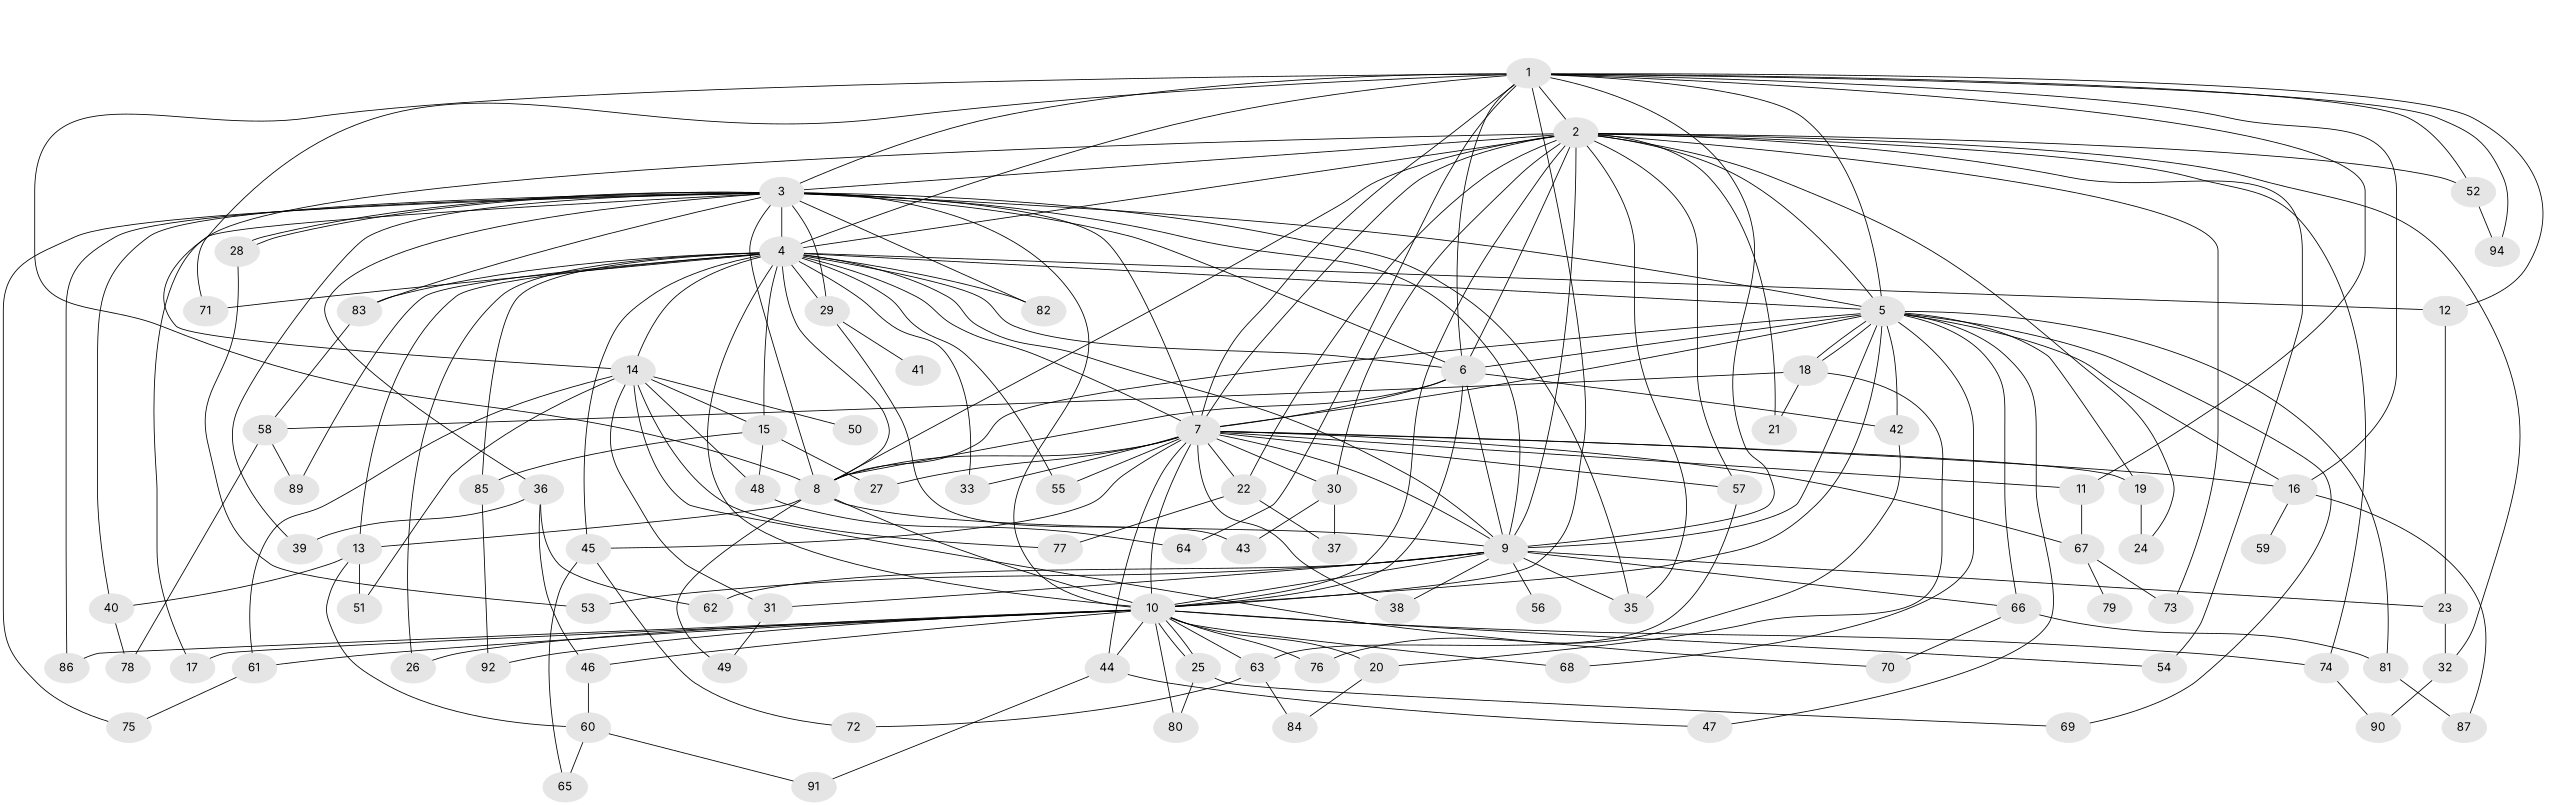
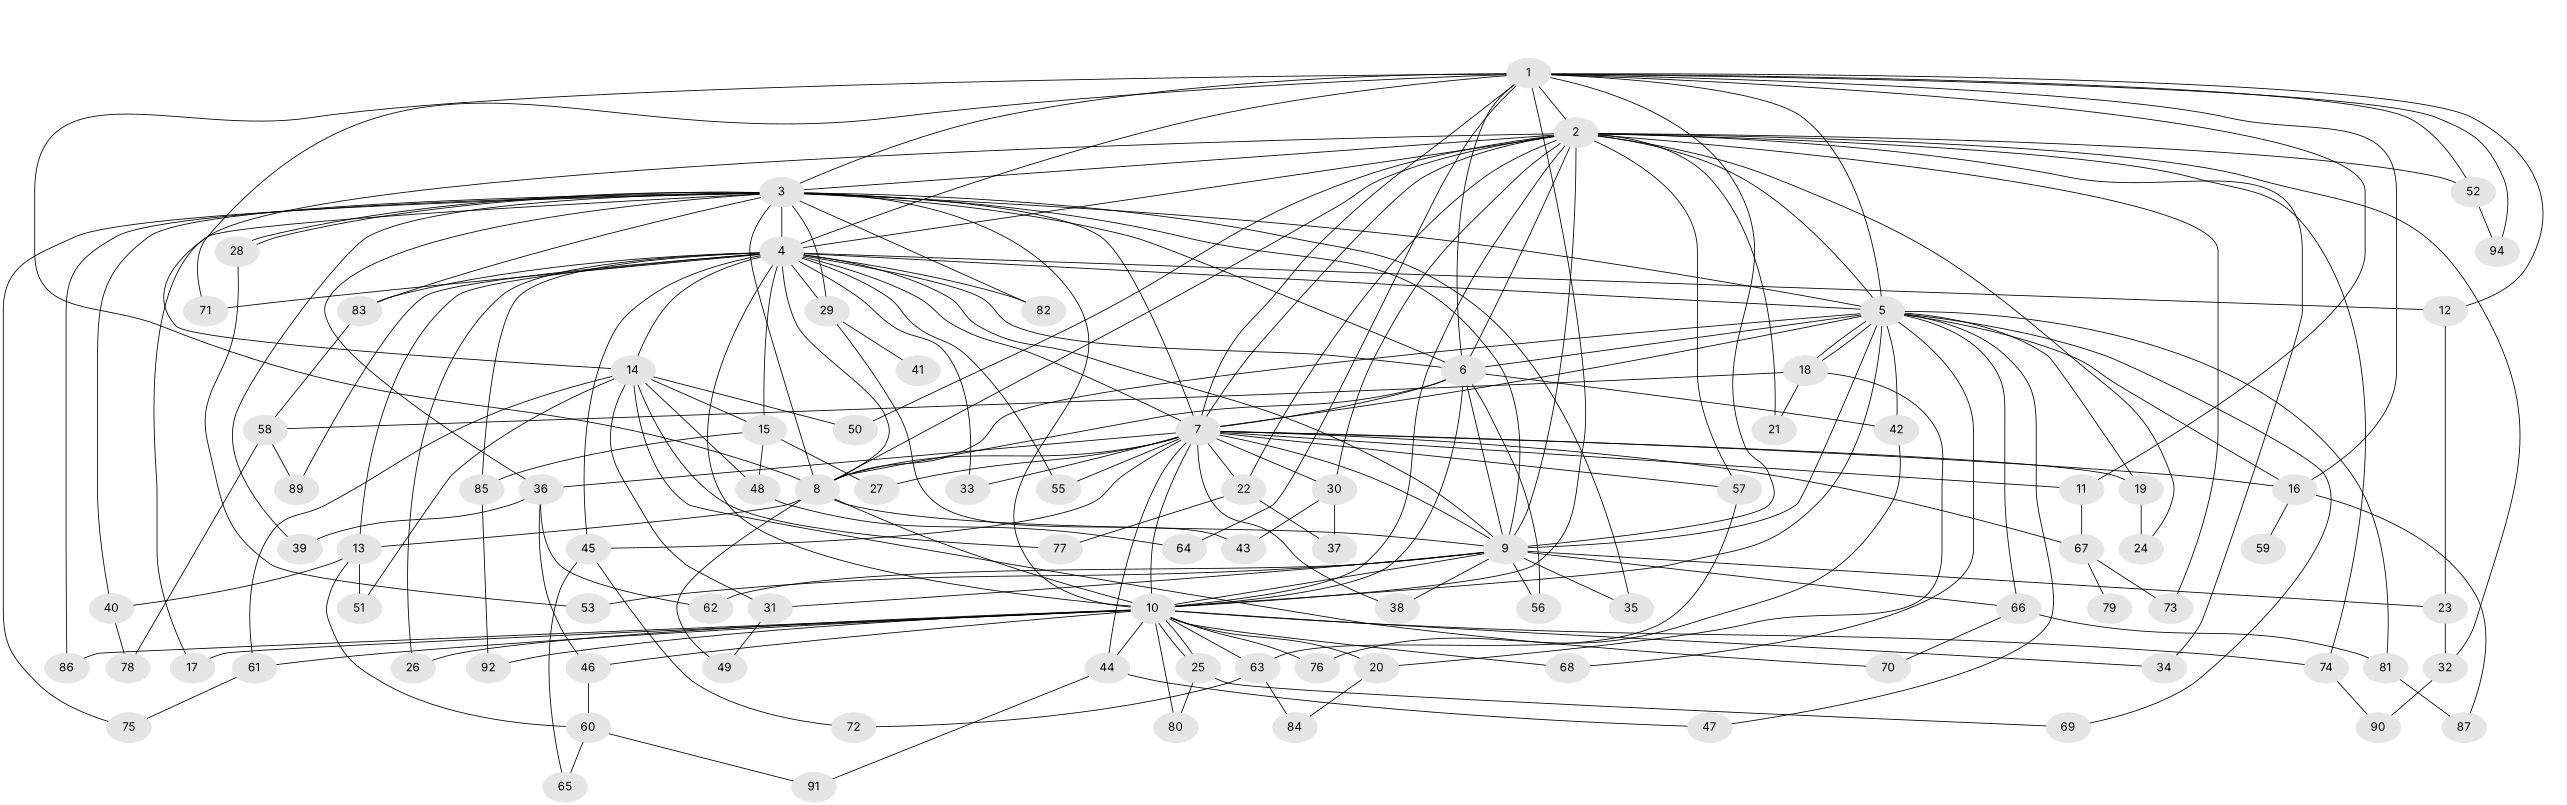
(1648, 386) -> (1204, 252)
none -> (885, 459)
none -> (1524, 489)
(2164, 668) -> (2164, 668)
